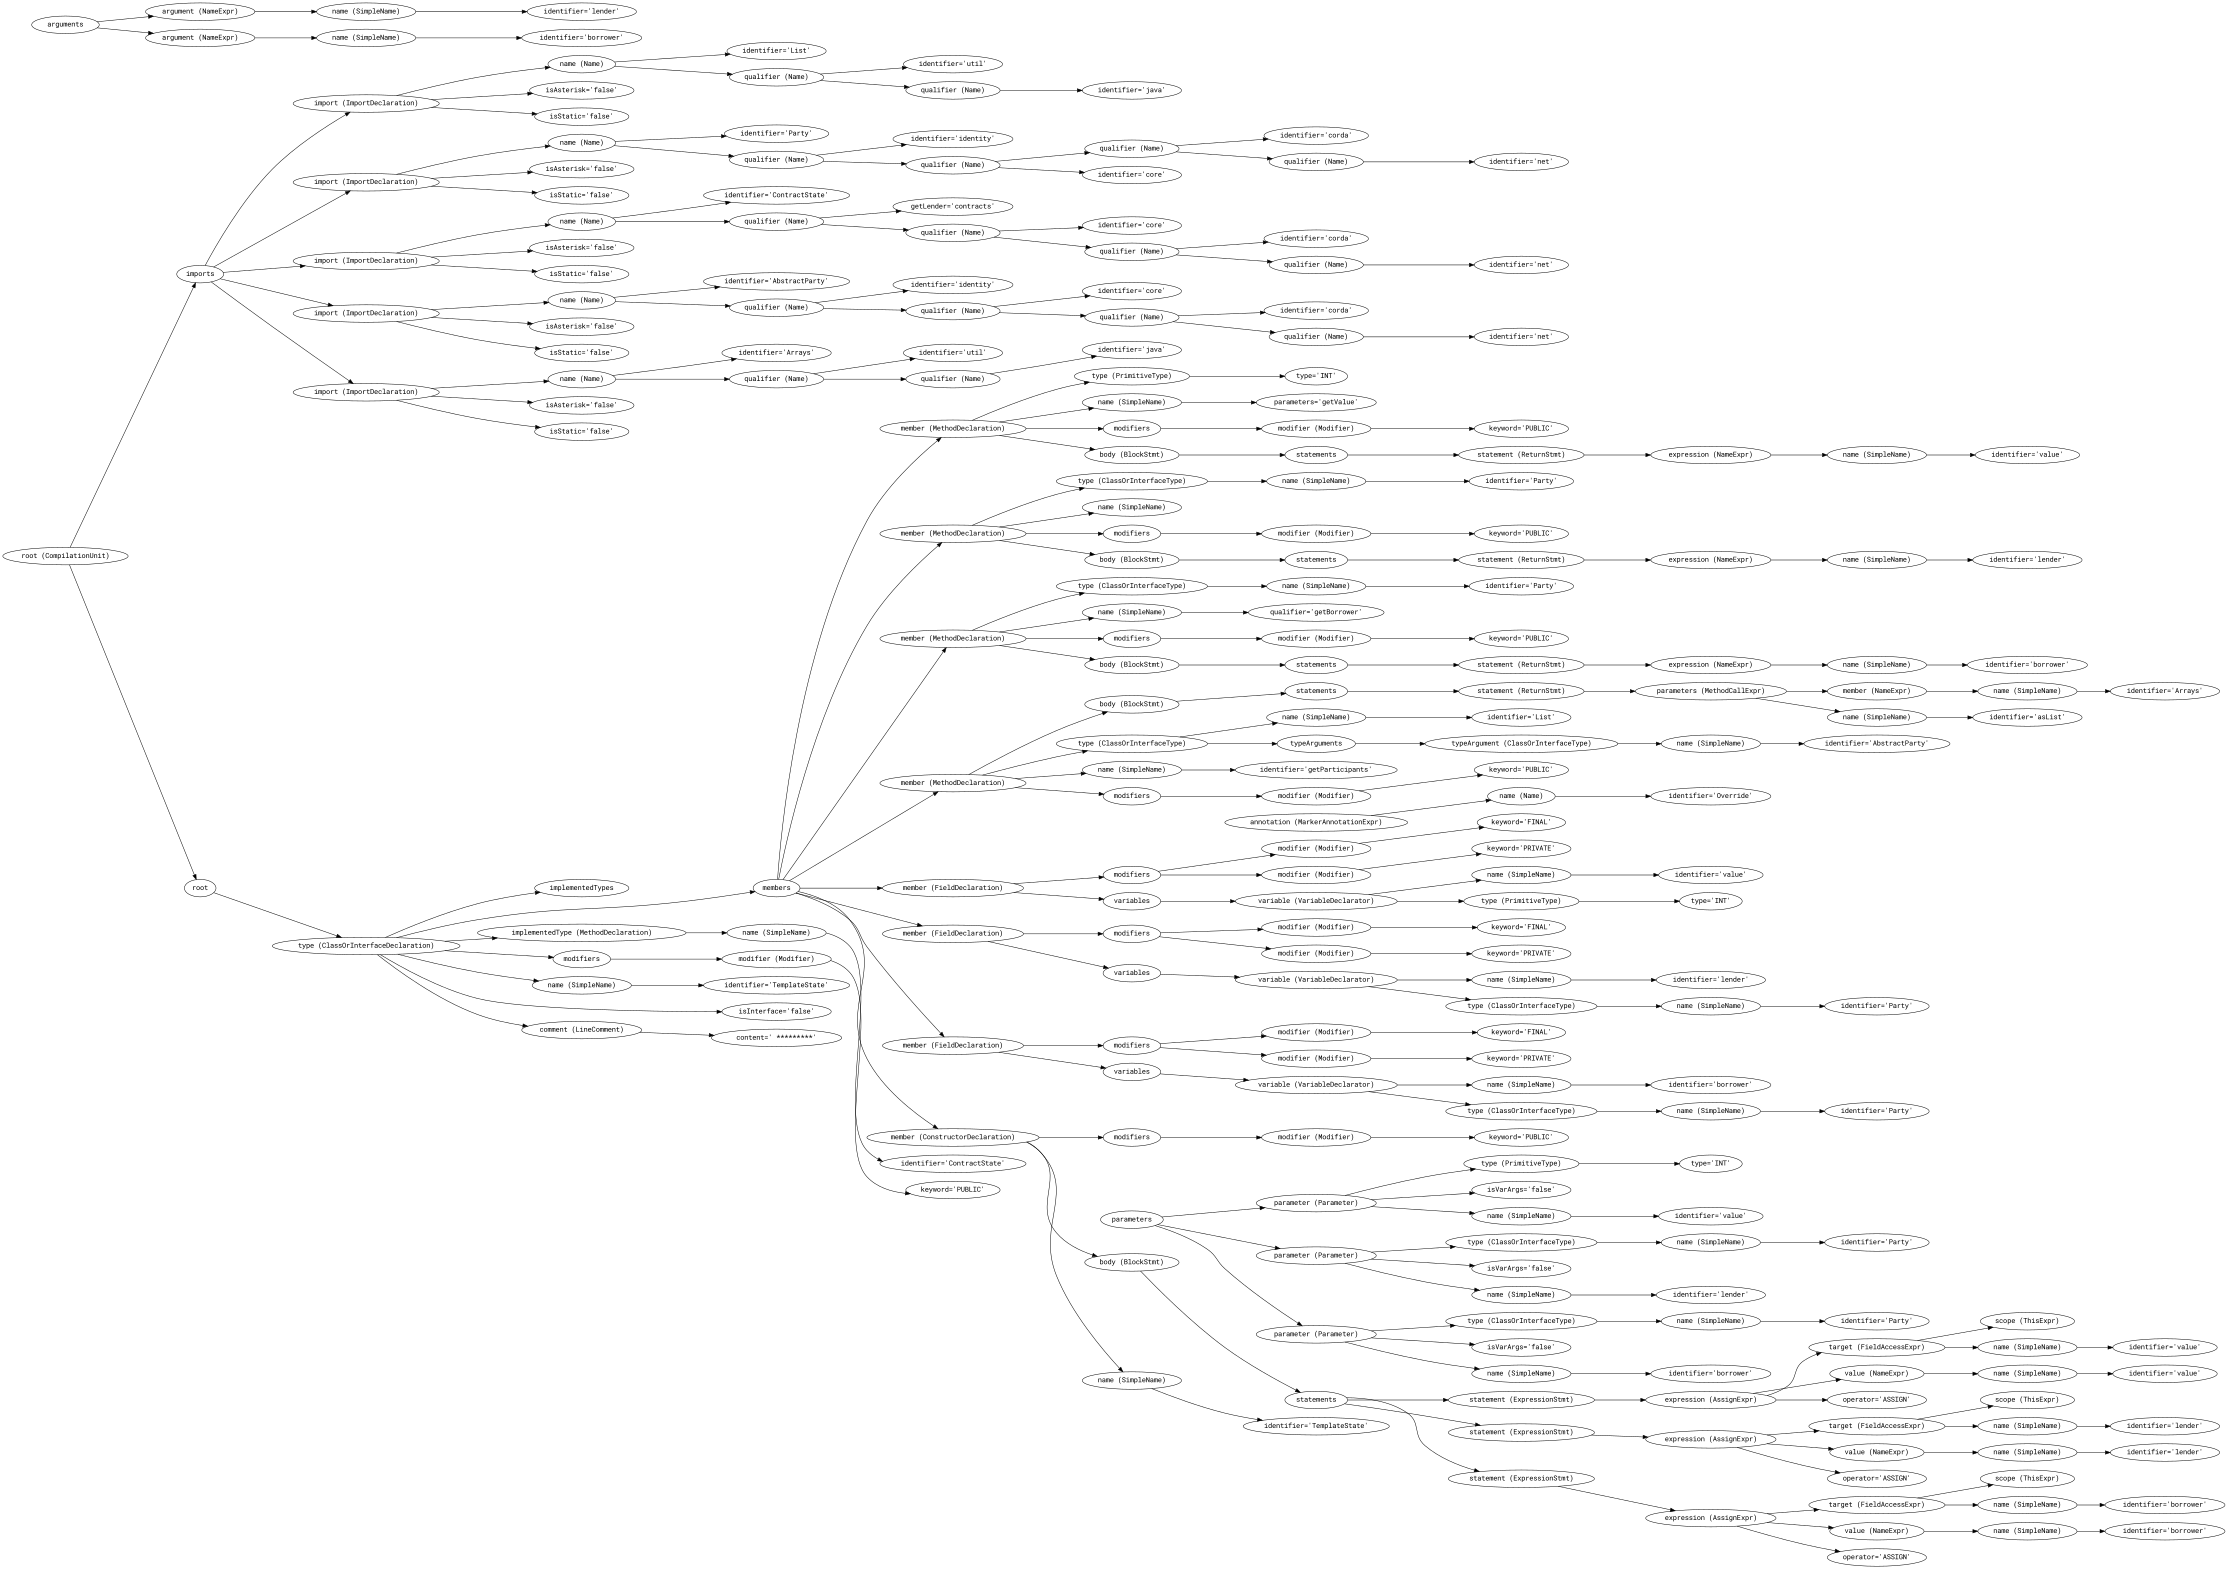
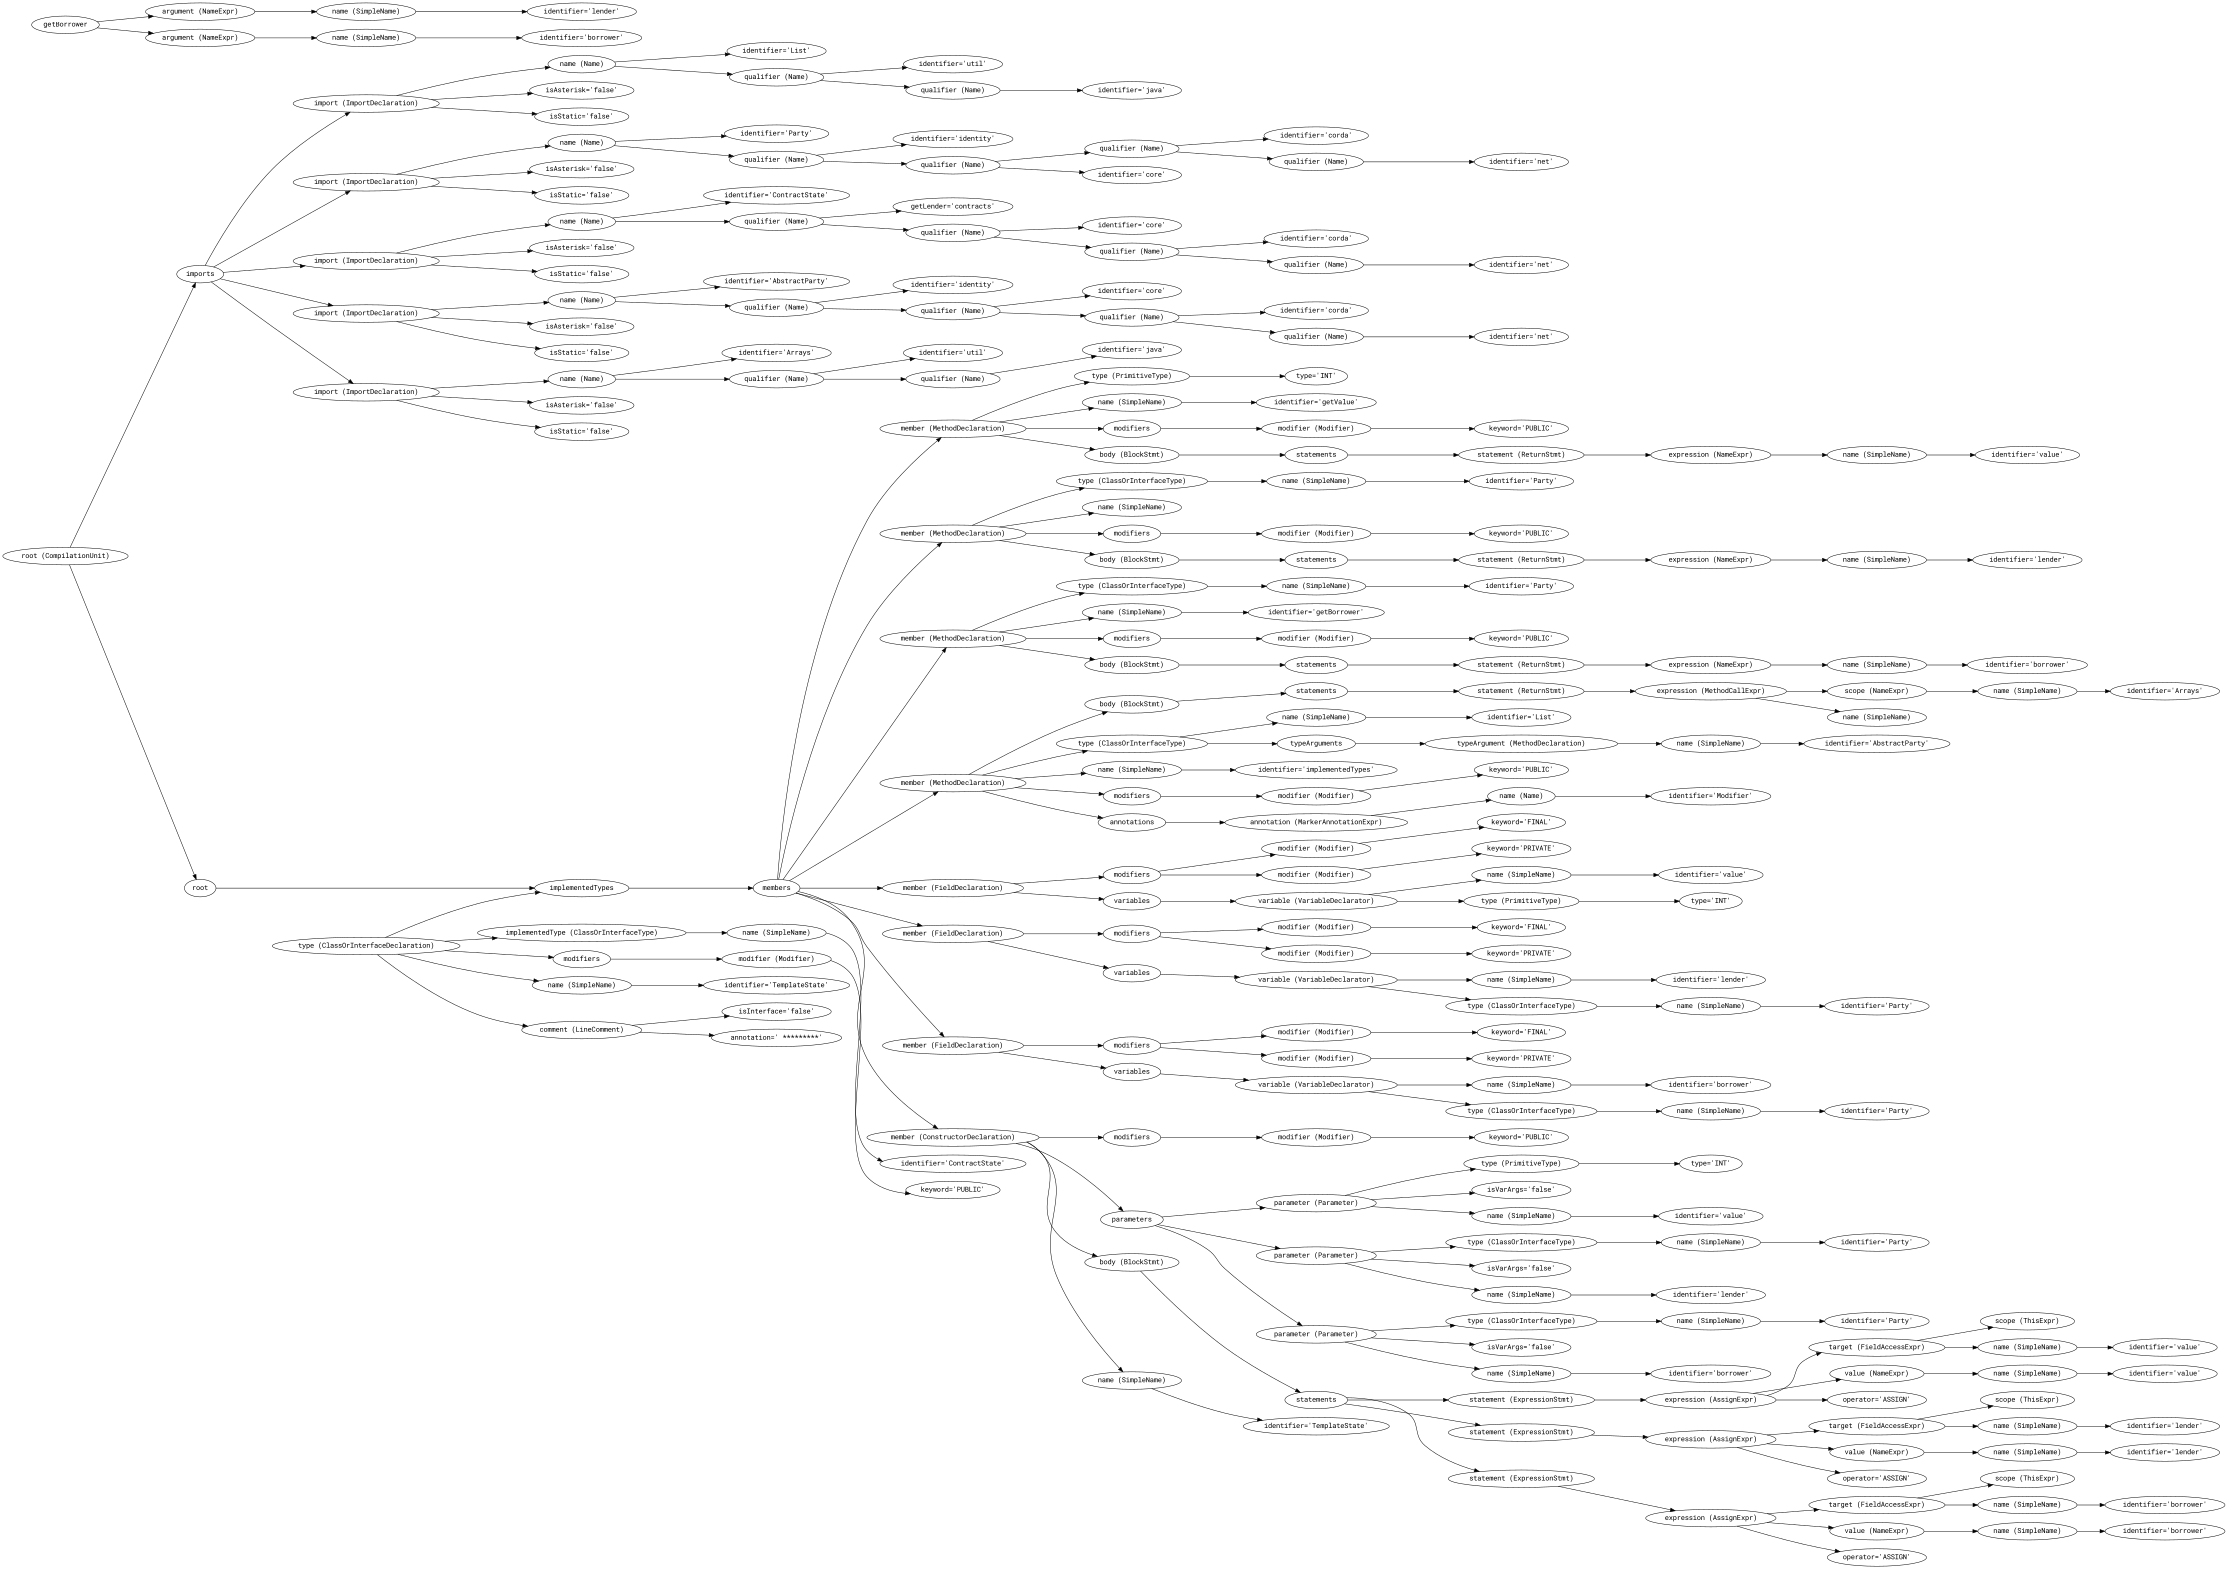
(65, 25) -> (65, 25)
(1316, 402) -> (1316, 402)
(1316, 612) -> (1316, 612)
(1711, 691) -> (1711, 691)
(1877, 691) -> (1877, 691)
(2027, 718) -> none
(1521, 744) -> (1521, 744)
(1316, 770) -> (1316, 770)
(1711, 796) -> (1711, 796)
none -> (1132, 822)
(573, 909) -> (689, 888)
(275, 914) -> (373, 888)
(582, 933) -> (582, 933)
(543, 1007) -> (678, 1021)
(777, 1038) -> (777, 1038)
none -> (1072, 1169)
